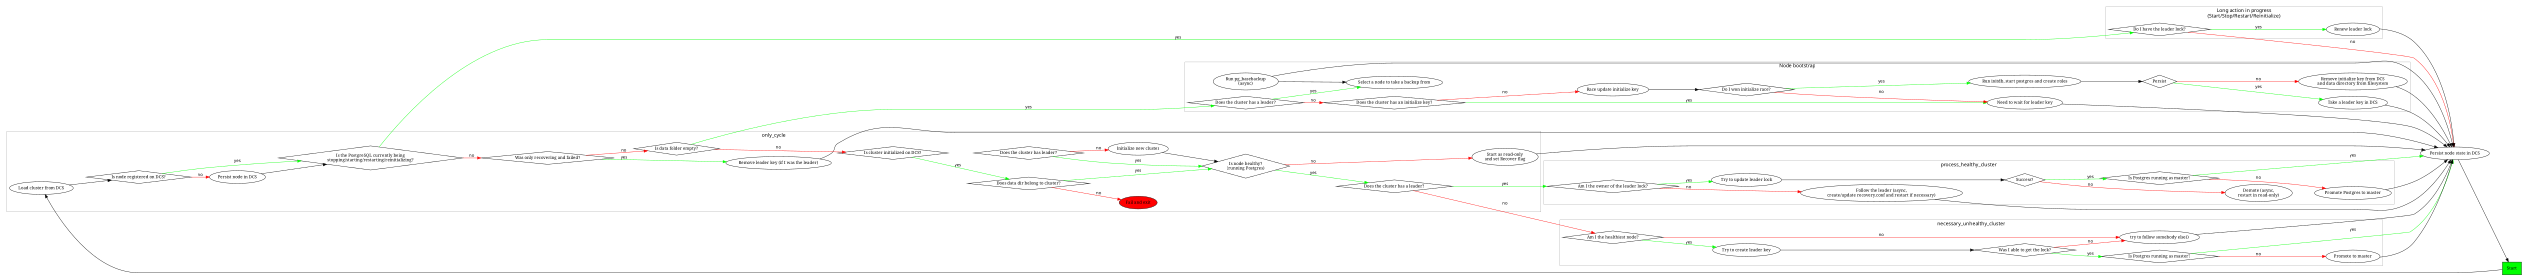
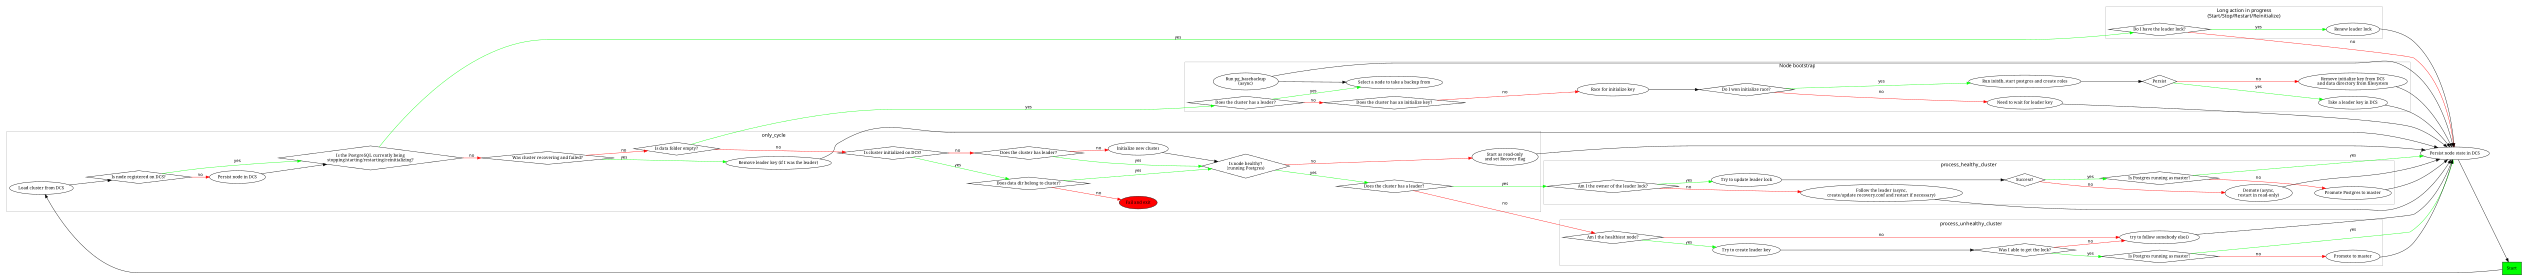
(1613, 90) -> (1613, 90)
(1725, 103) -> none
none -> (959, 153)
(548, 158) -> (548, 158)
none -> (2360, 176)
(1971, 224) -> (1971, 224)
